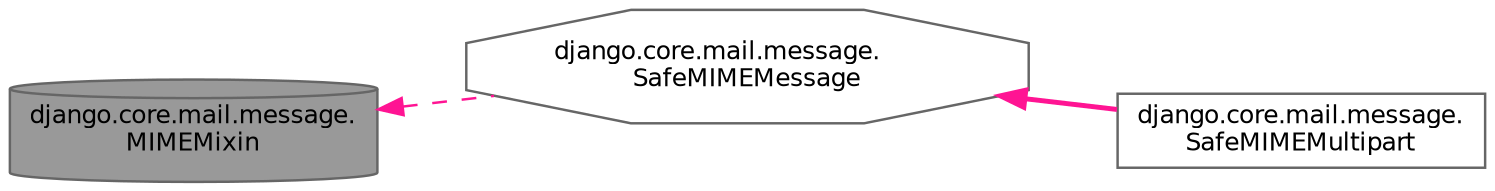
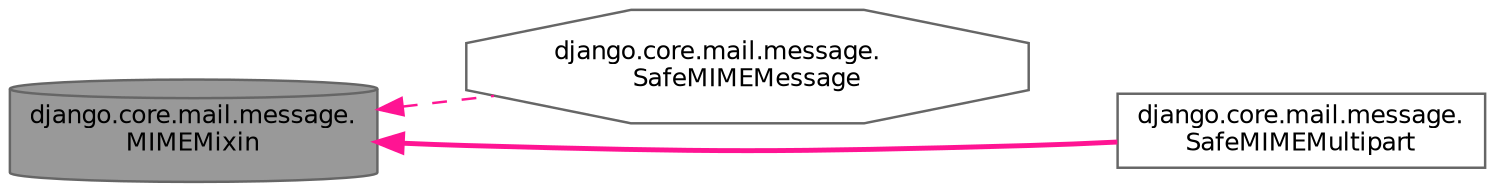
(1071, 104) -> (760, 151)
